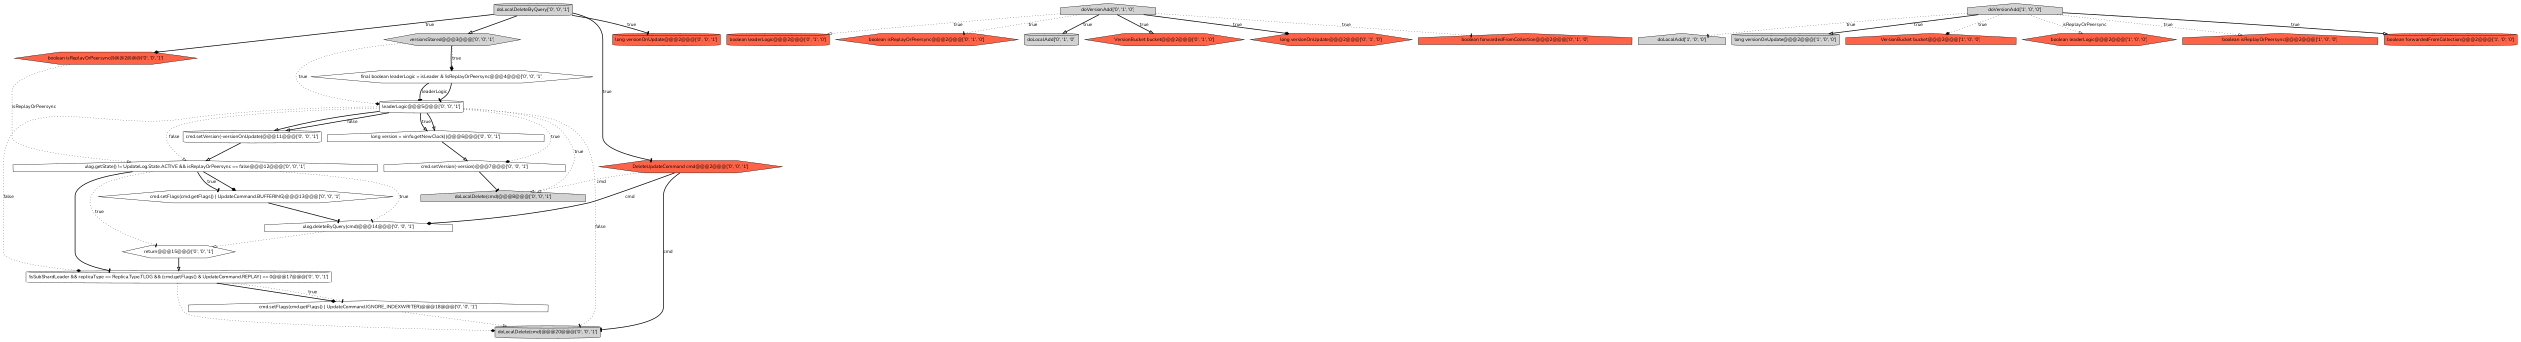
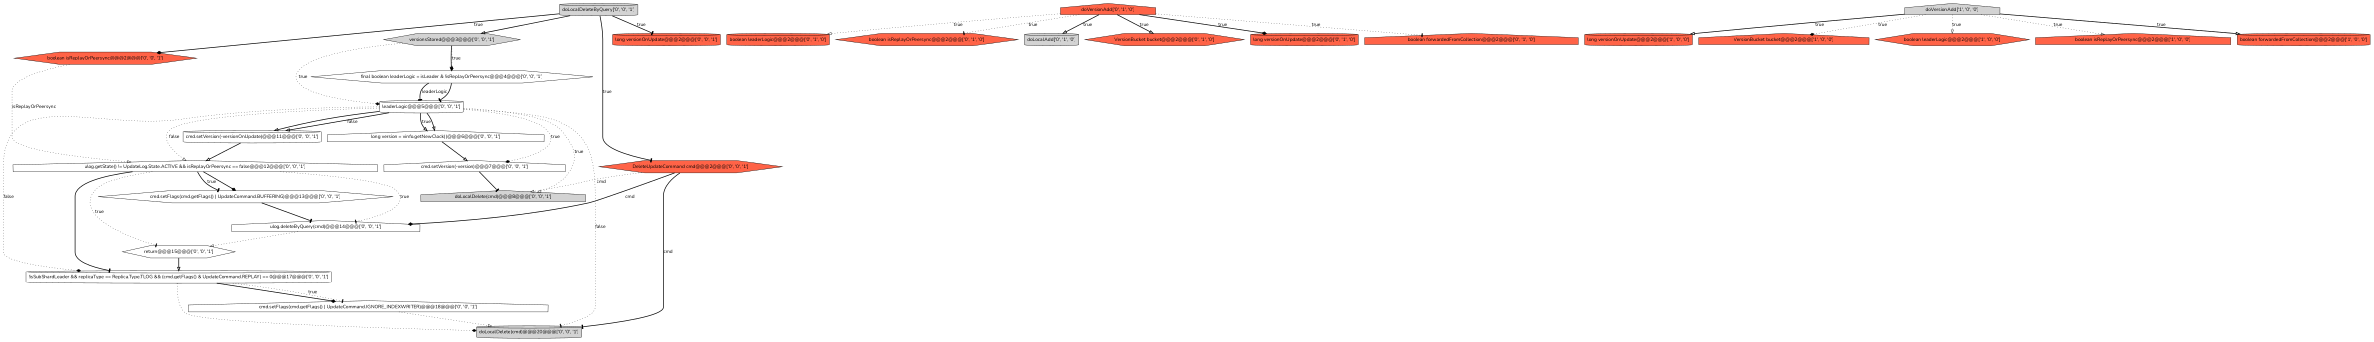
(1108, 10) -> (1108, 10)
(2085, 25) -> (1957, 25)
(1331, 40) -> (1304, 40)
(1682, 40) -> none
(1786, 40) -> (1639, 40)
